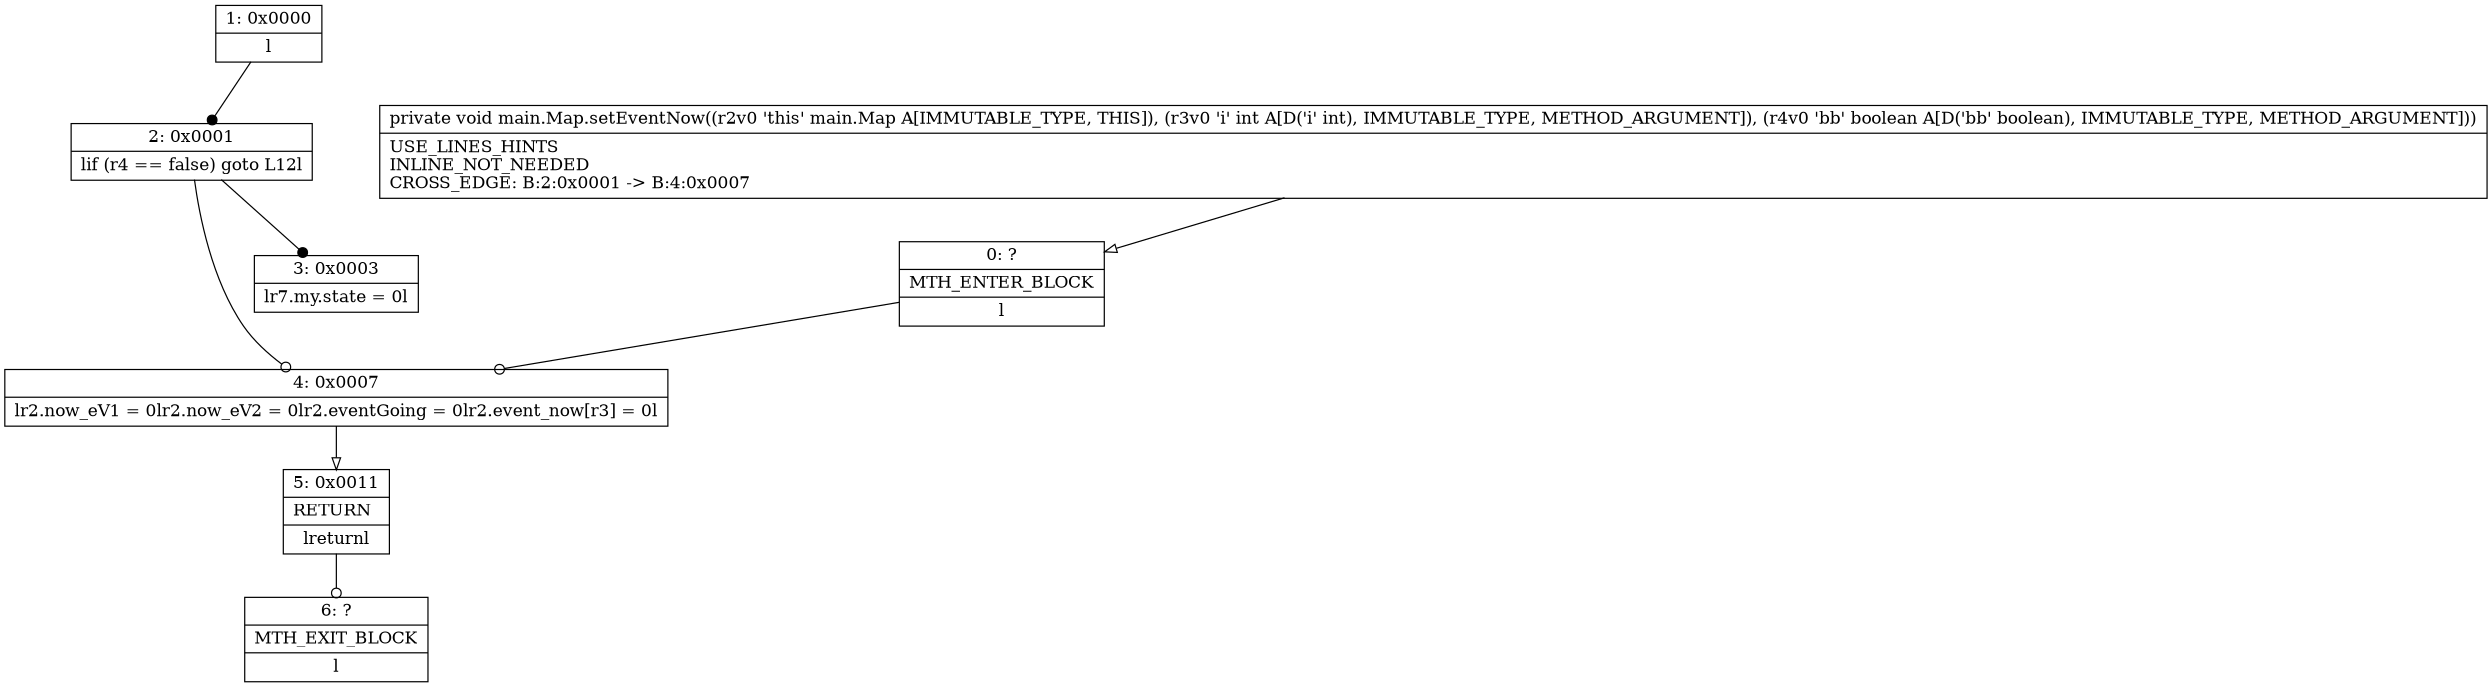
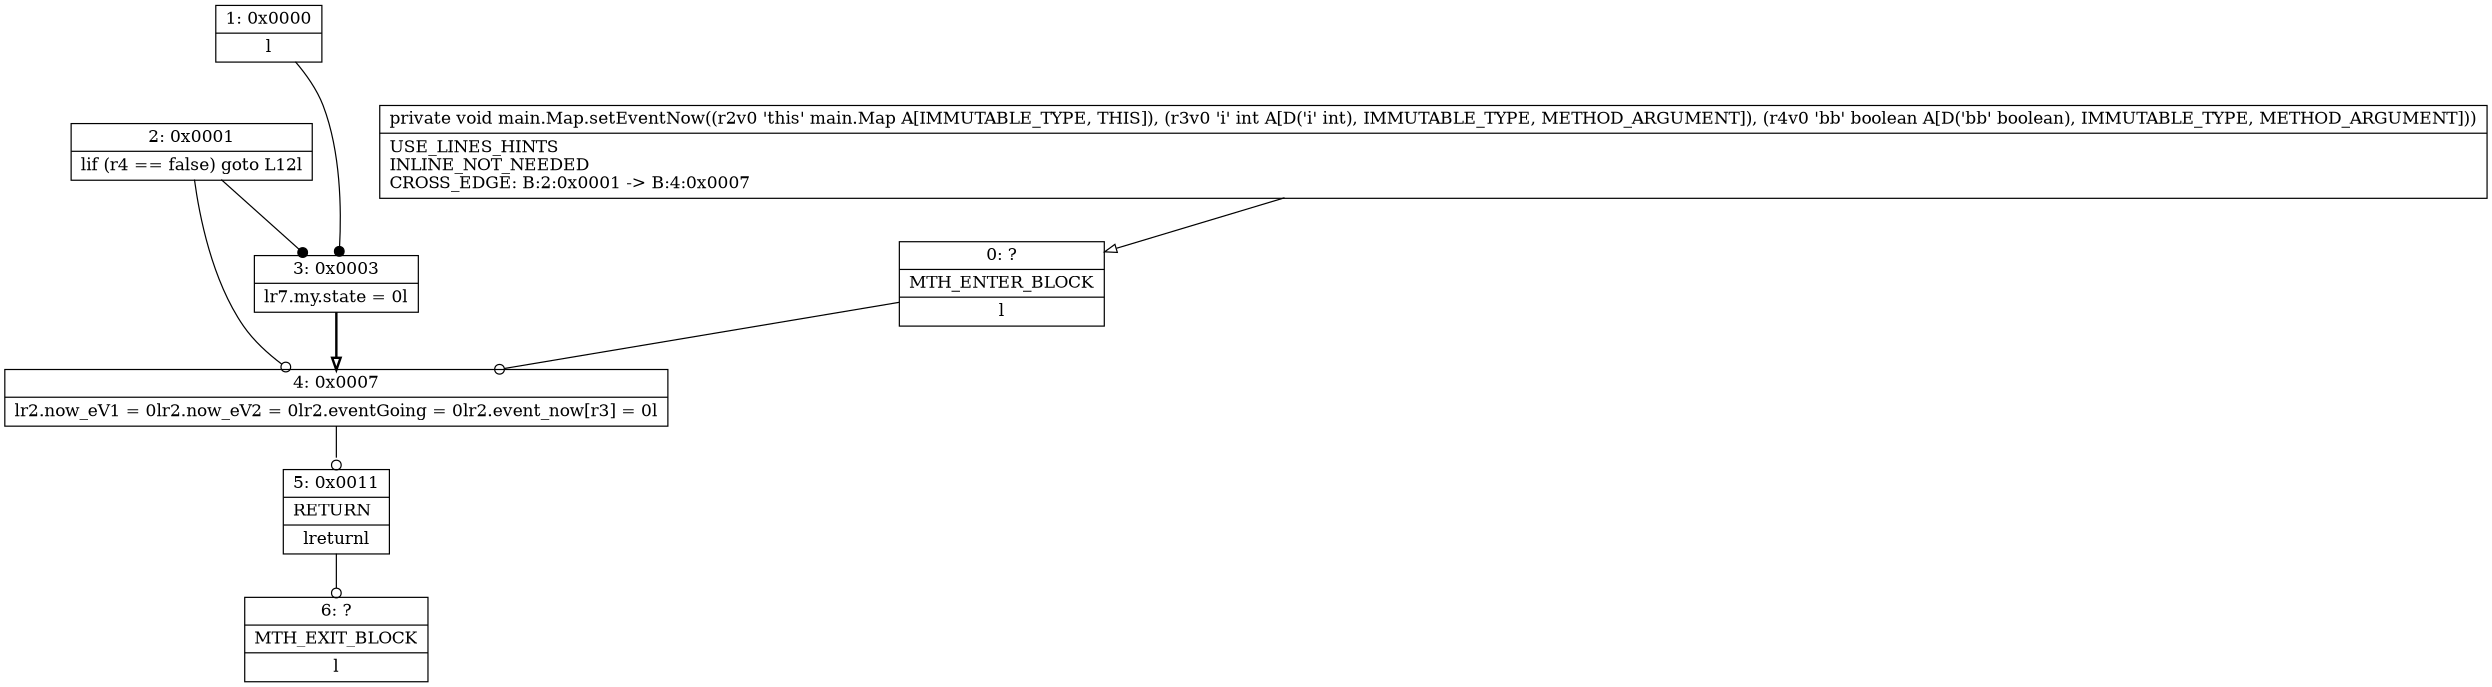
(233, 89) -> (335, 149)
none -> (336, 335)
(336, 442) -> (336, 442)
